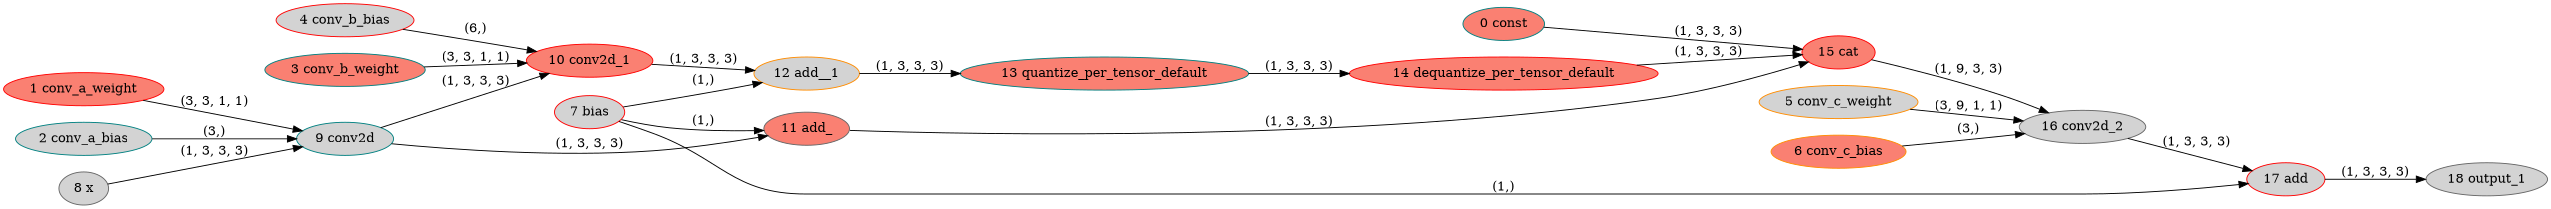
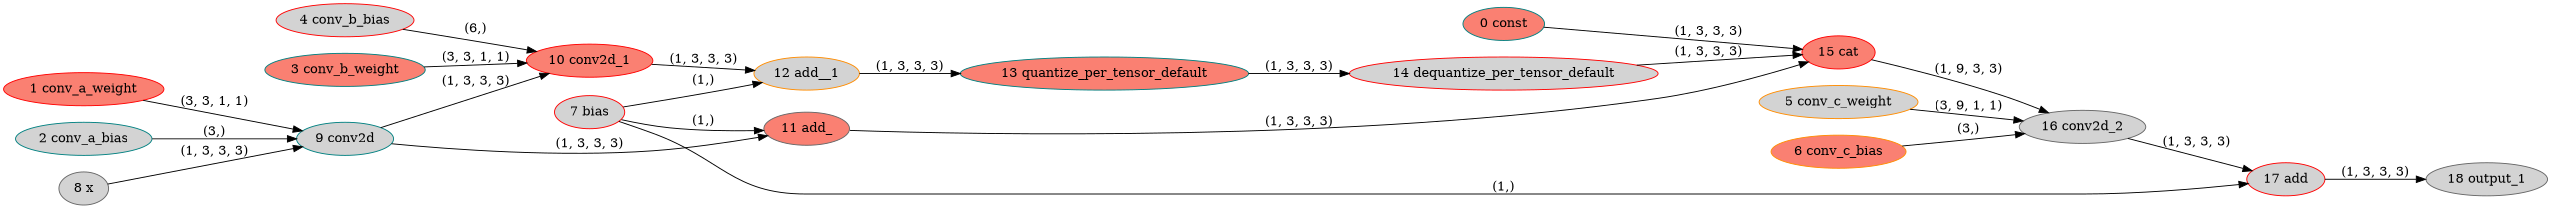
(1504, 74) -> (1504, 74)
